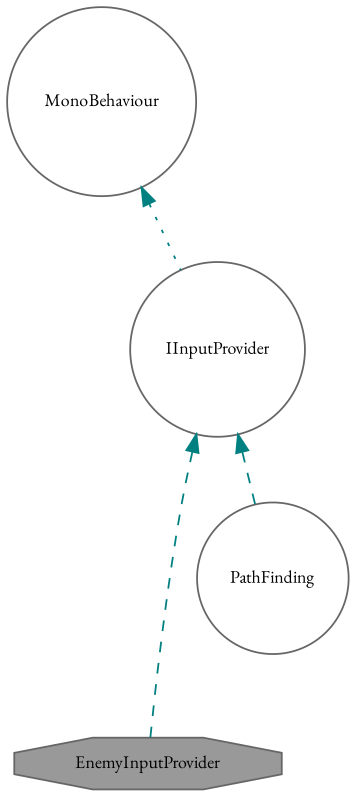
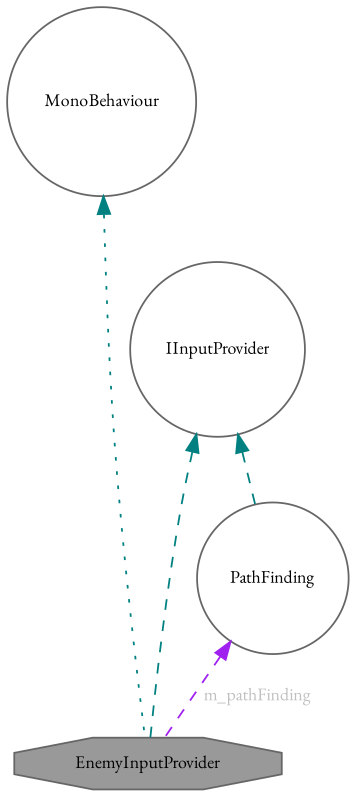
(165, 237) -> (117, 477)
none -> (193, 697)
